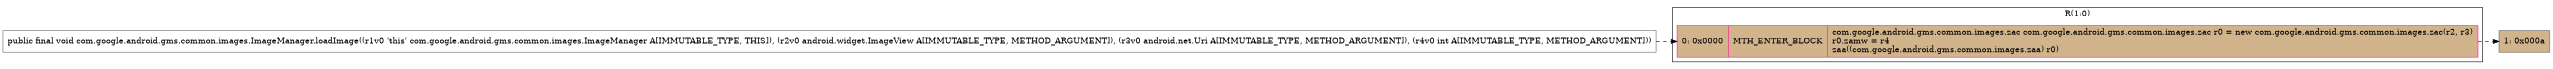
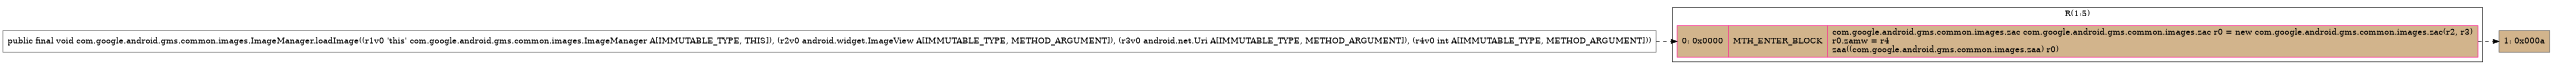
(2078, 14) -> (2078, 14)
